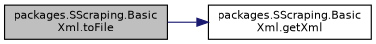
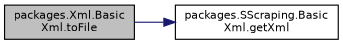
(86, 22) -> (69, 22)
